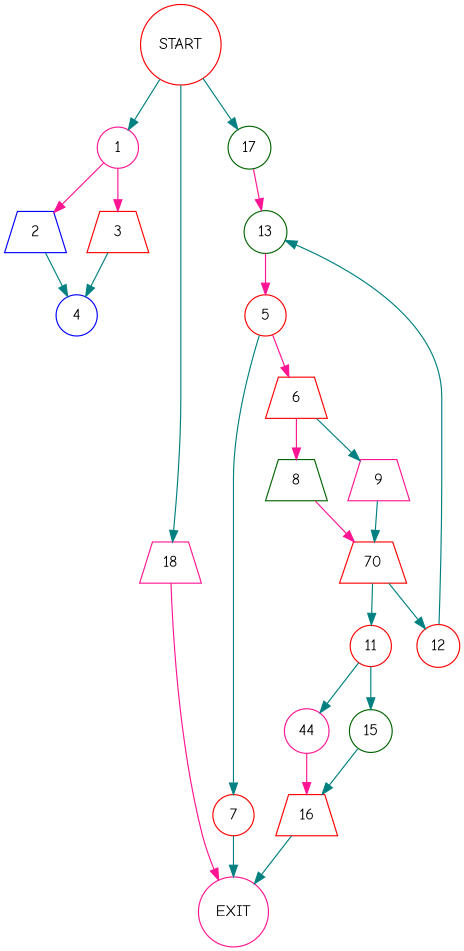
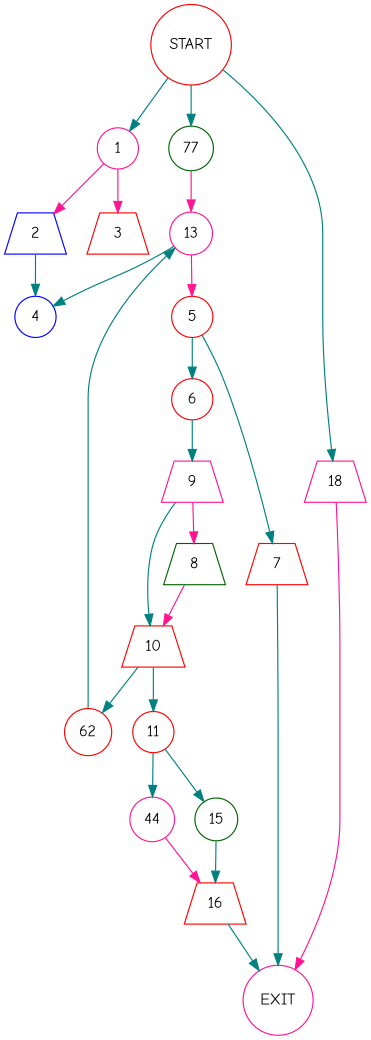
(249, 148) -> (191, 148)
(266, 232) -> (191, 234)
(99, 269) -> (119, 275)
(279, 351) -> (192, 352)
(296, 398) -> (192, 399)
(296, 433) -> (193, 517)
(373, 563) -> (153, 646)
(438, 646) -> (88, 732)
(233, 815) -> (277, 564)
